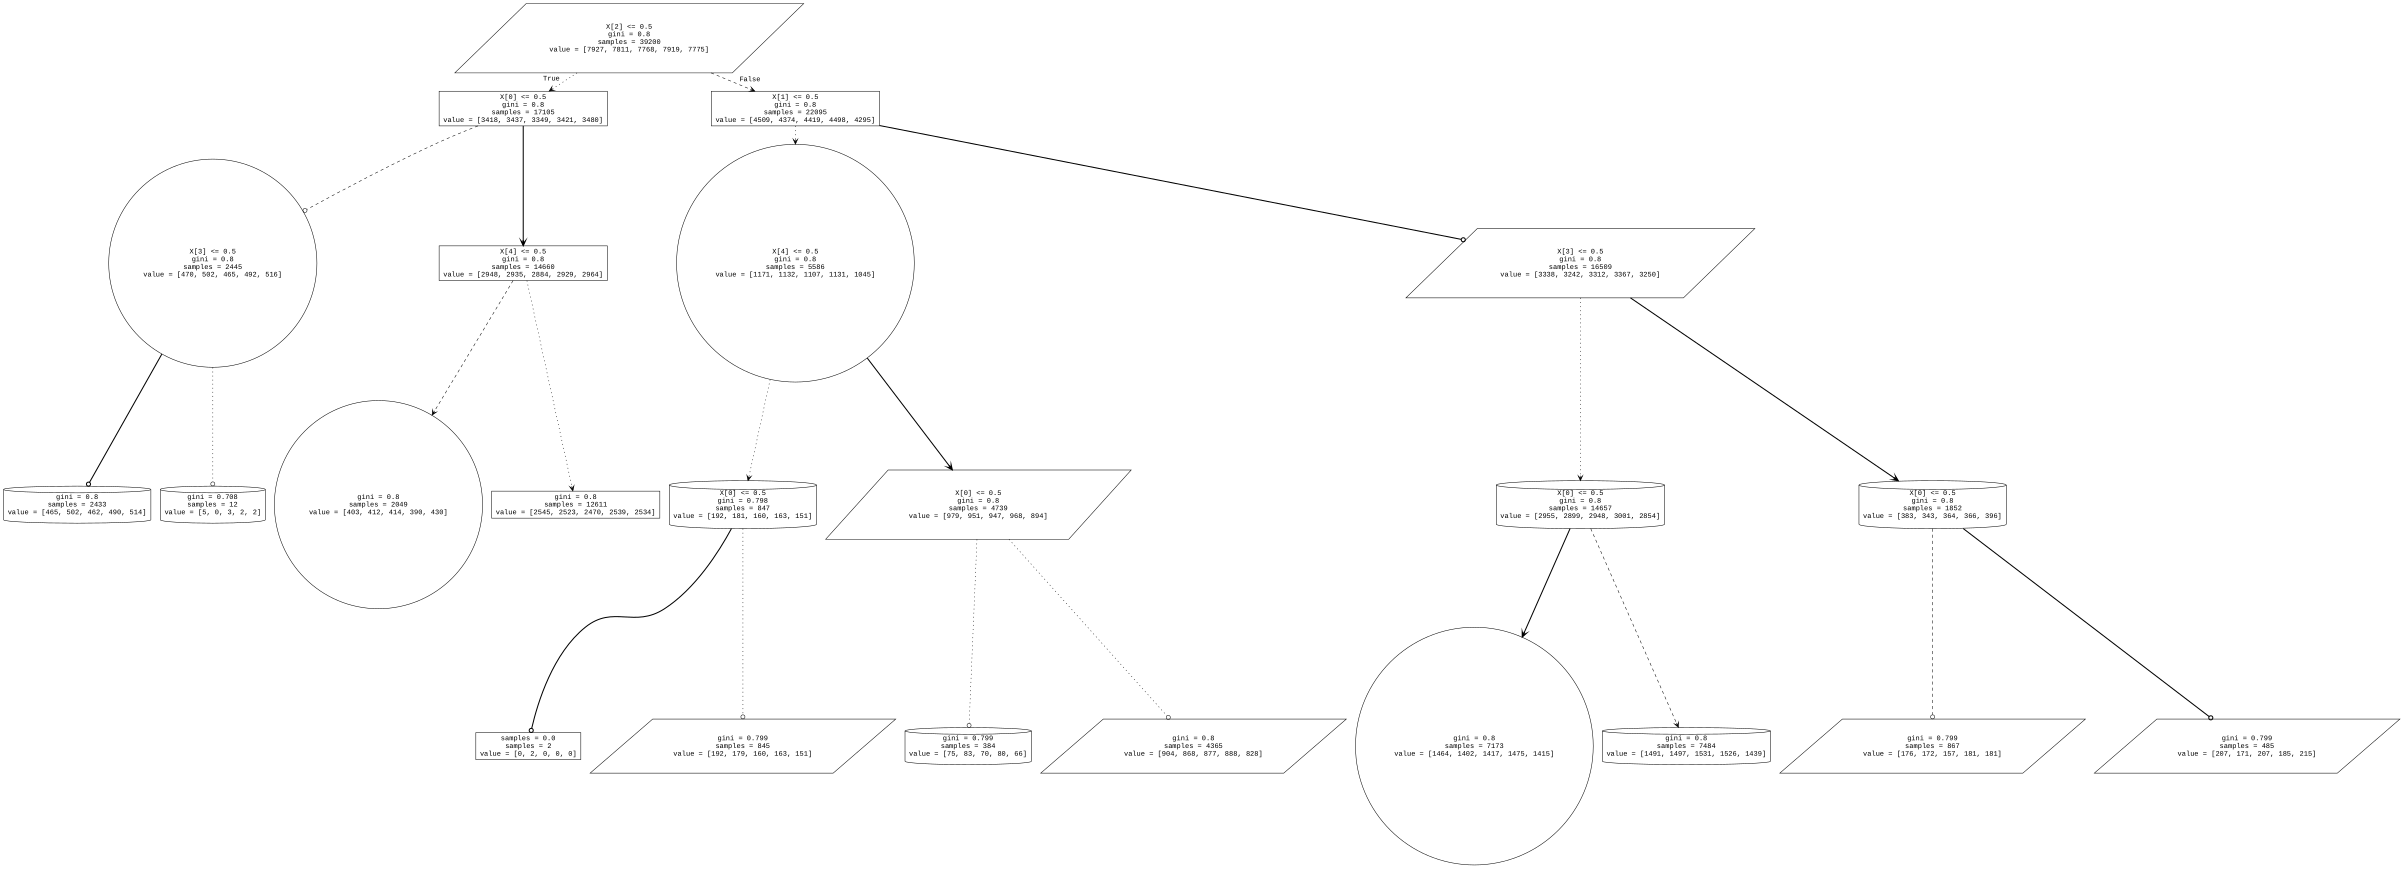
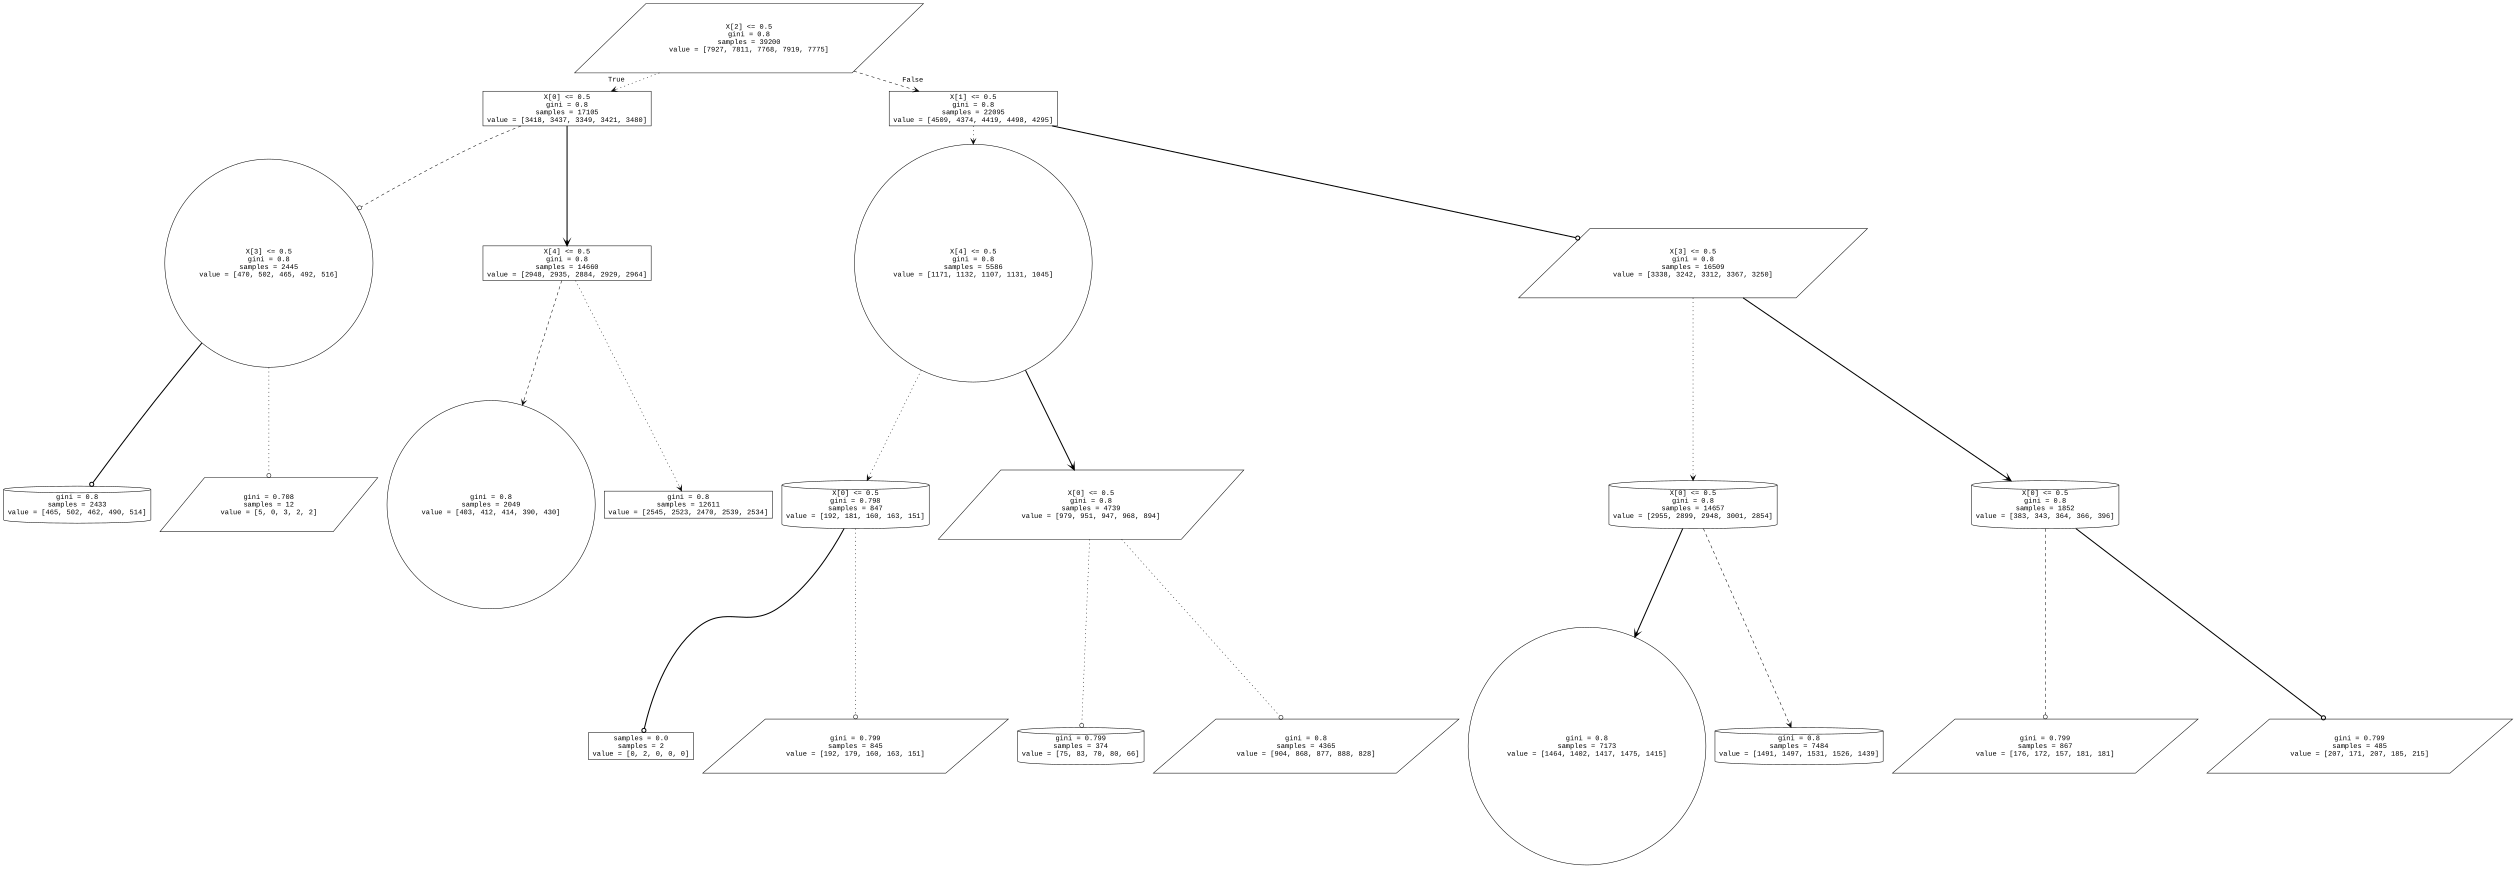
(213, 505) -> (269, 505)
(968, 746) -> (1081, 746)
